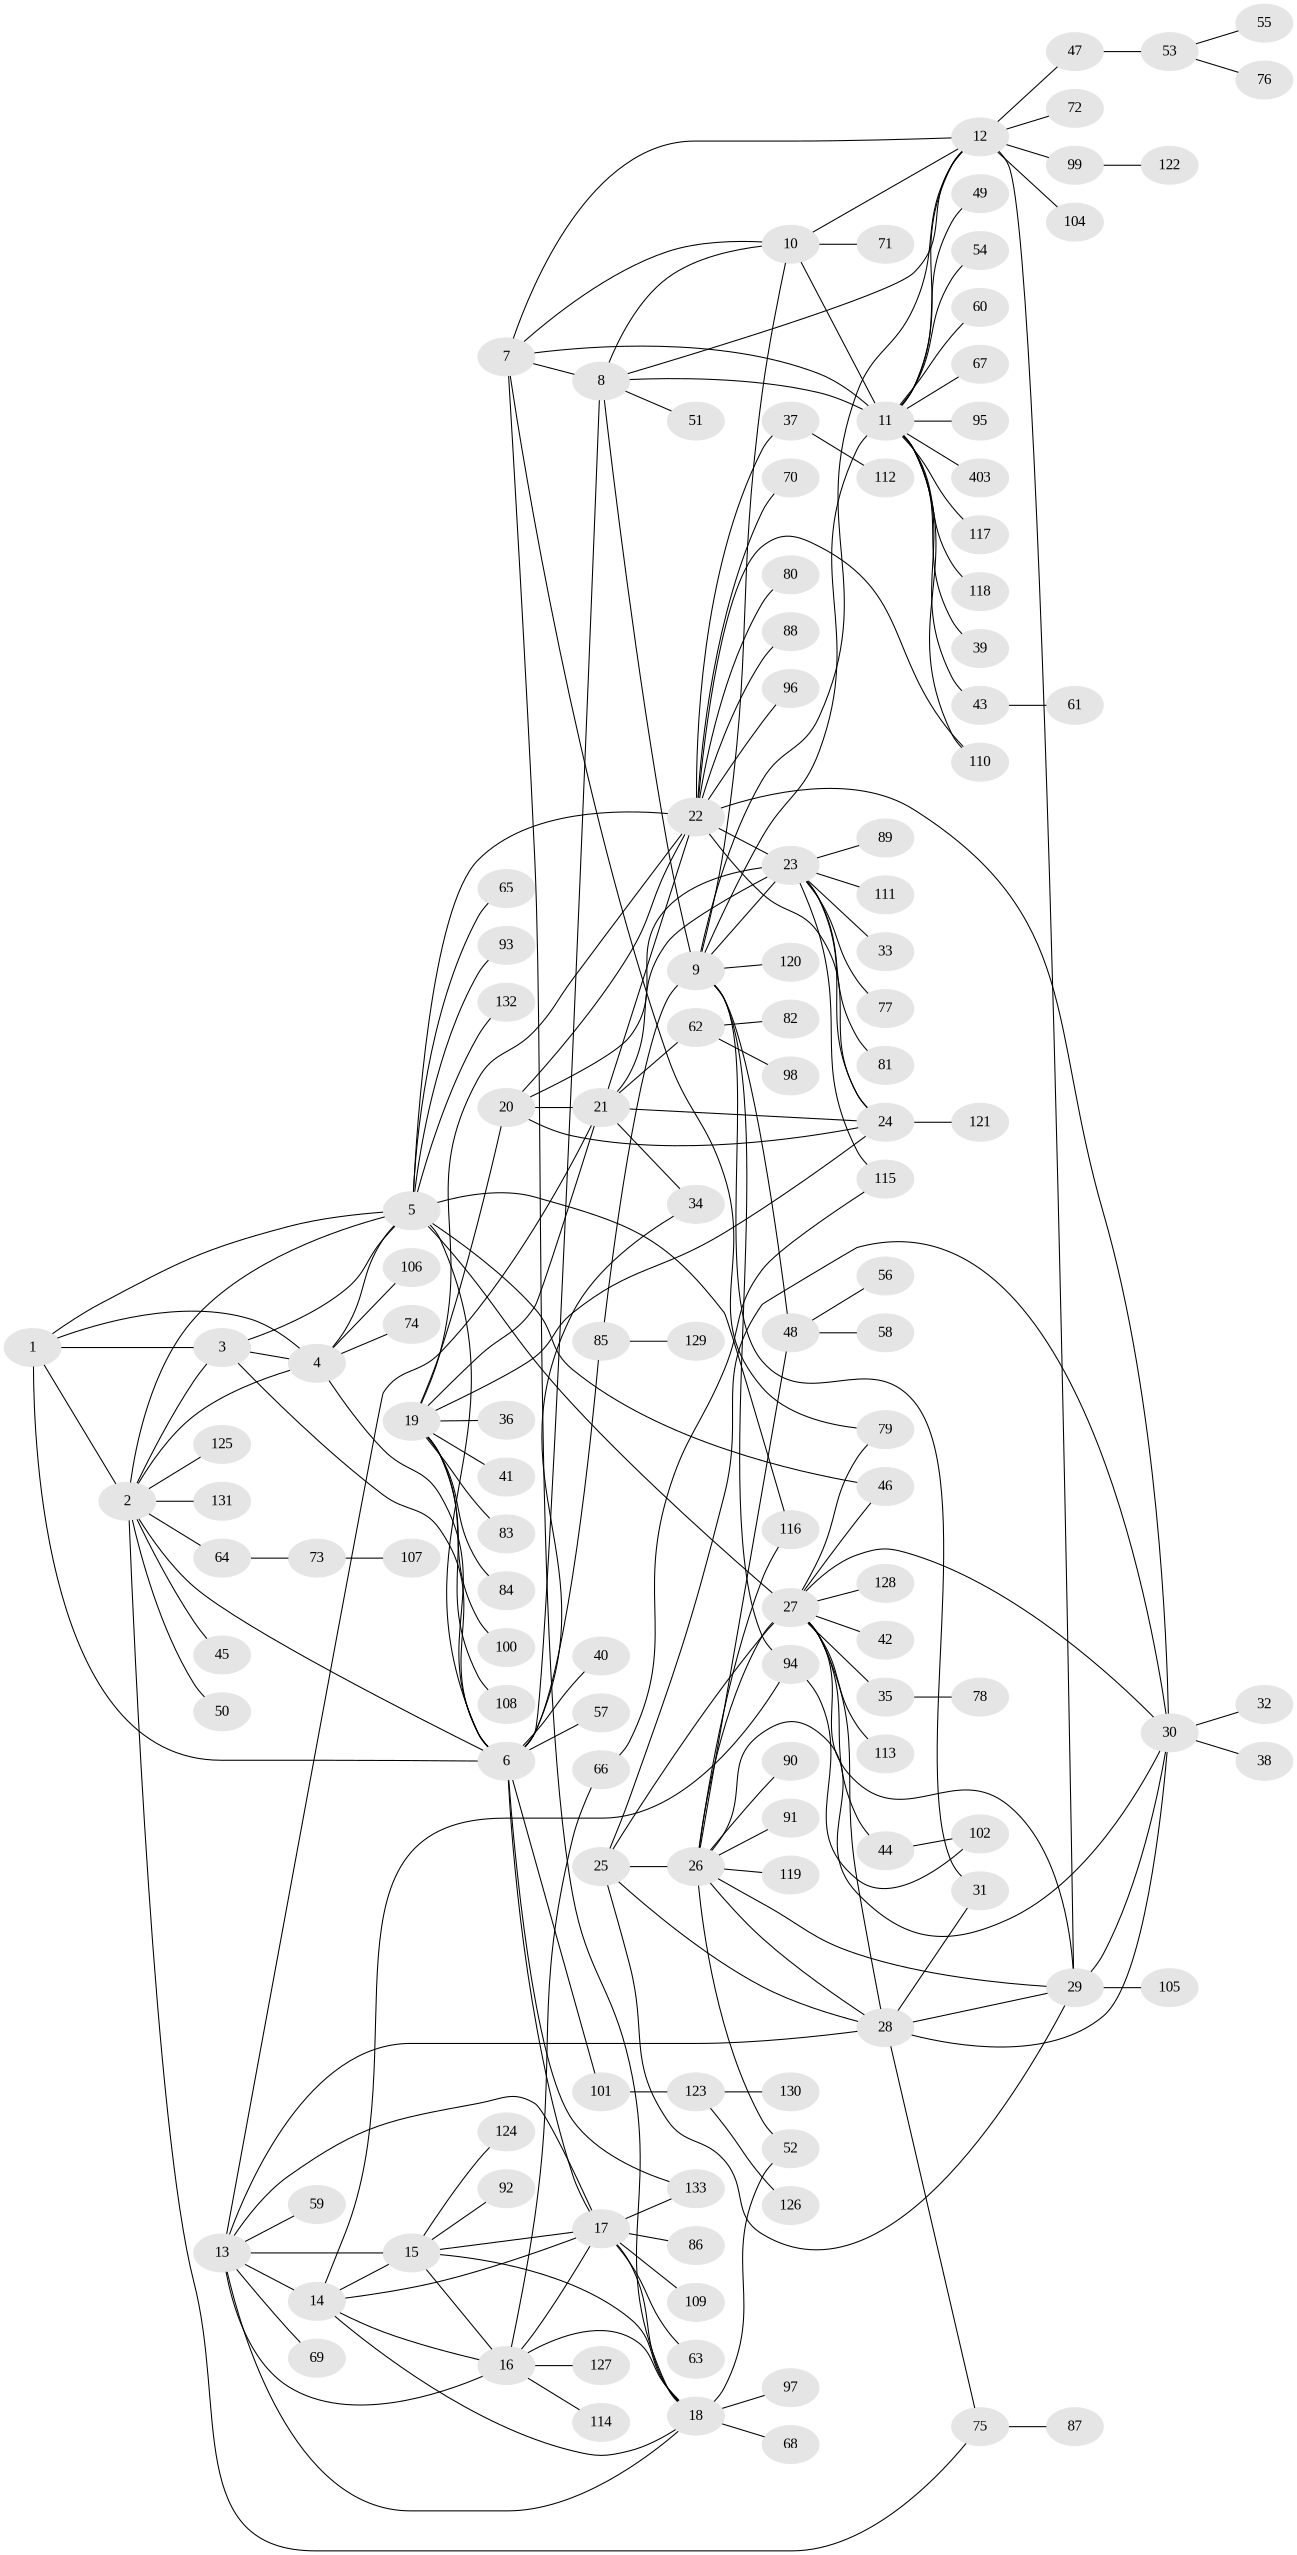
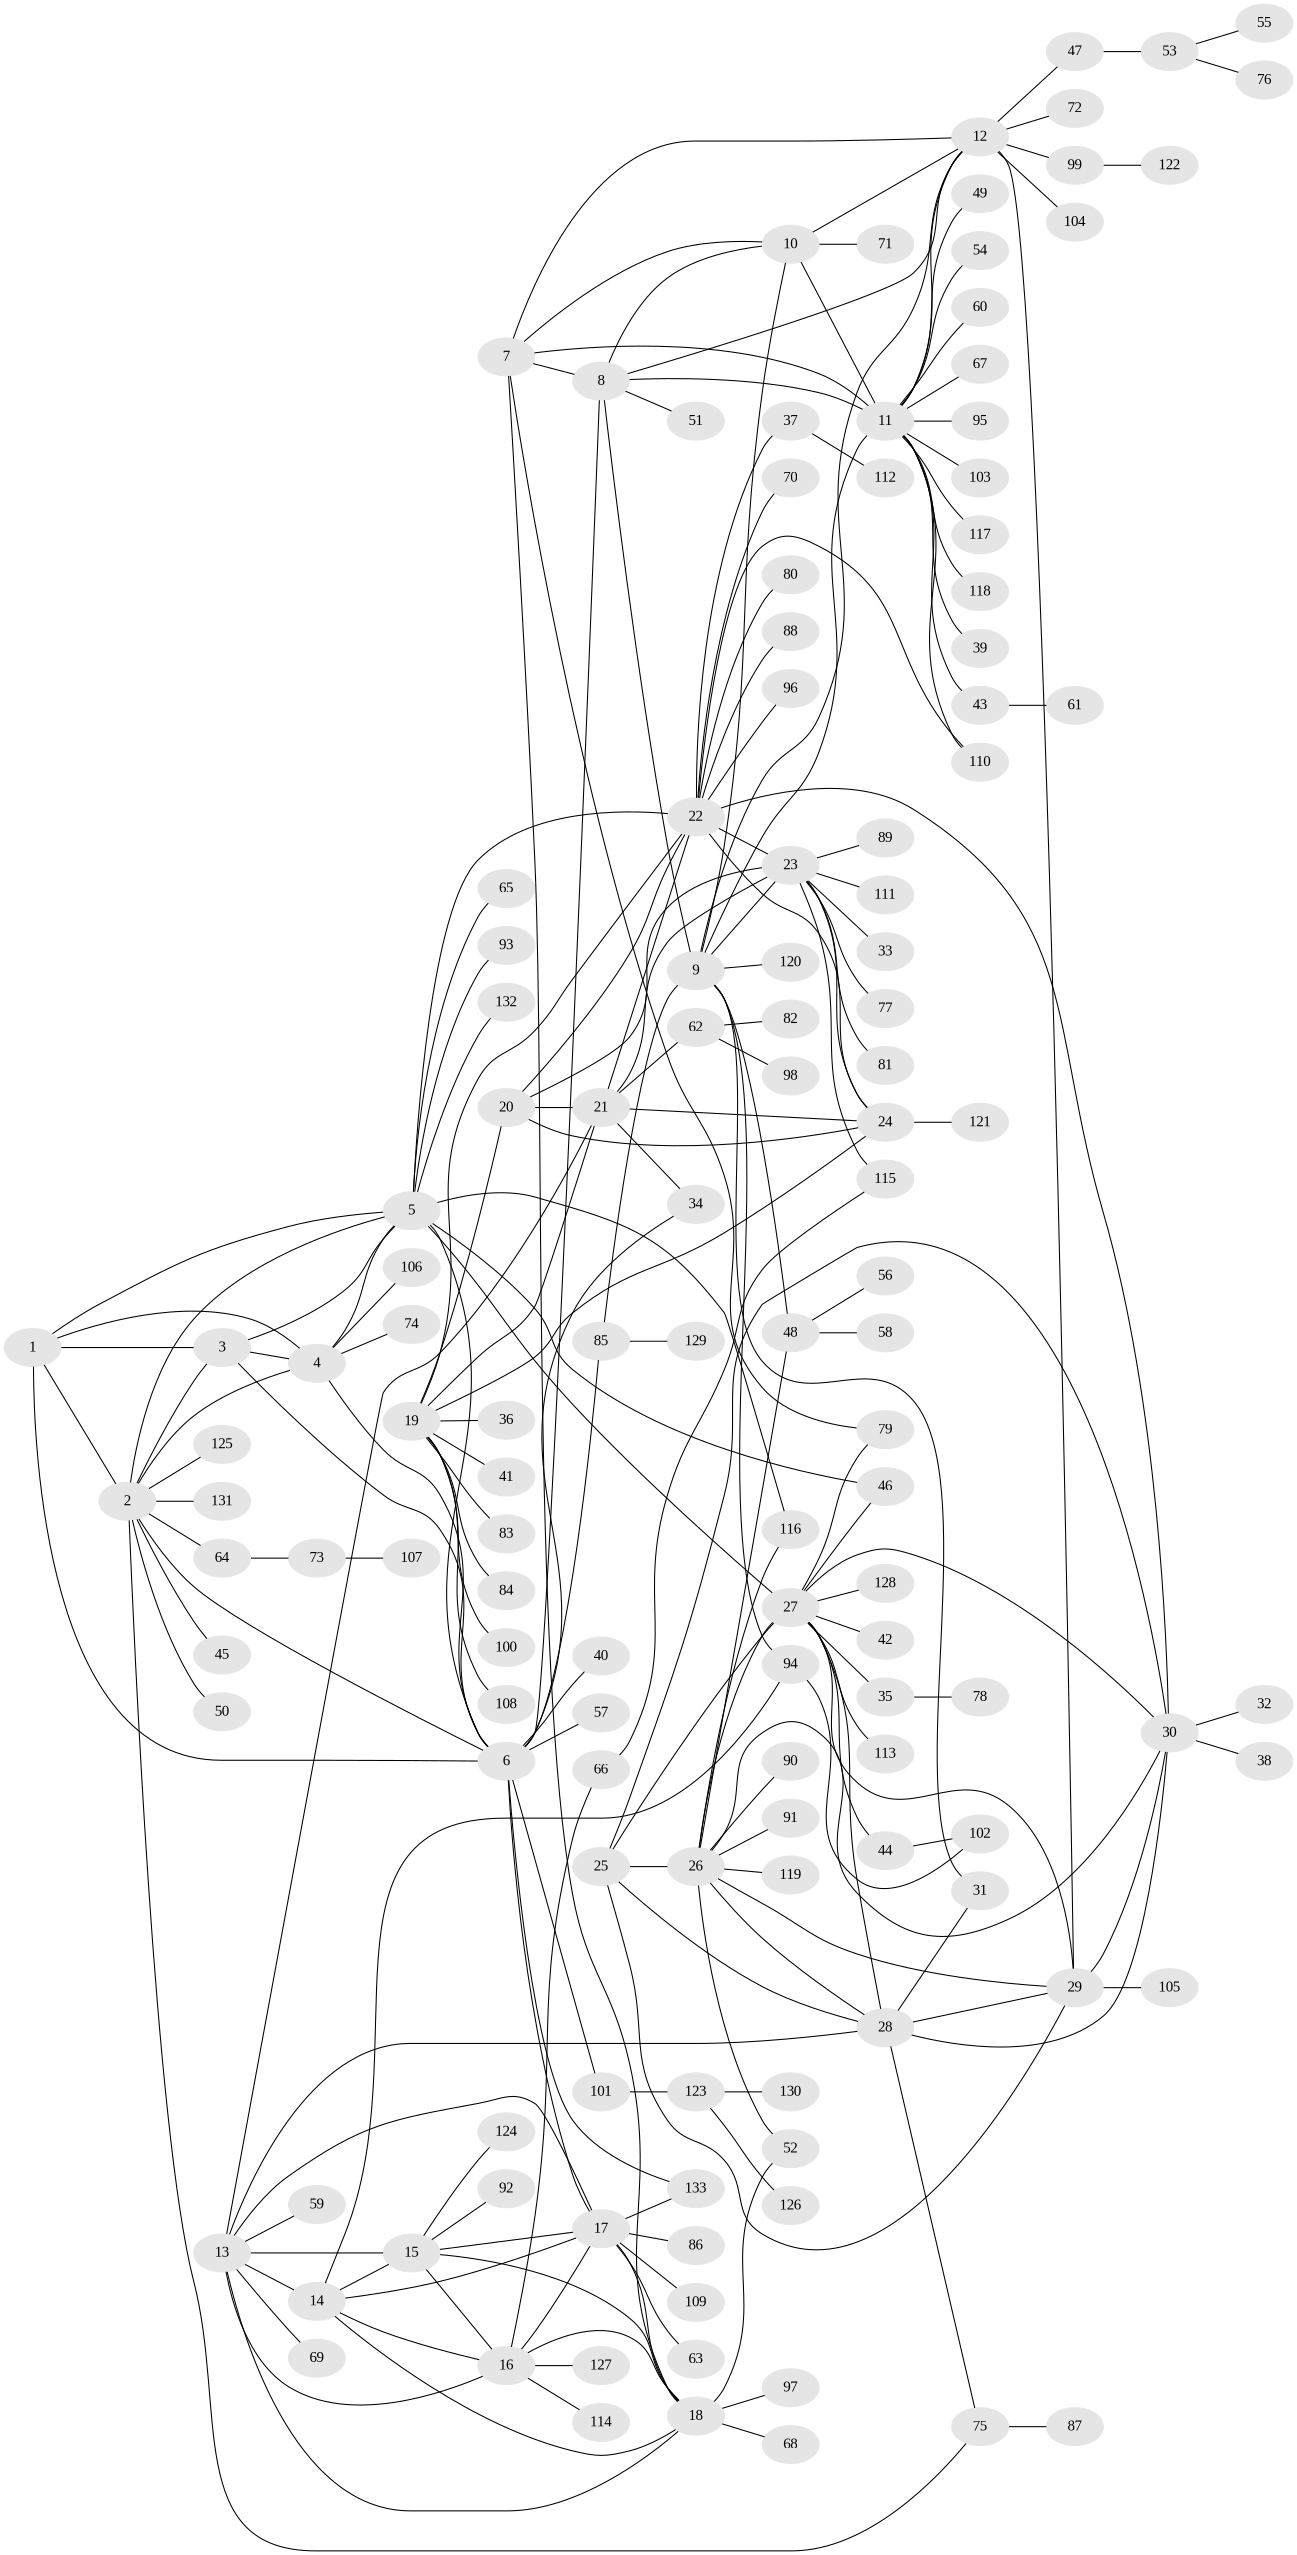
(980, 478) -> (980, 478)
